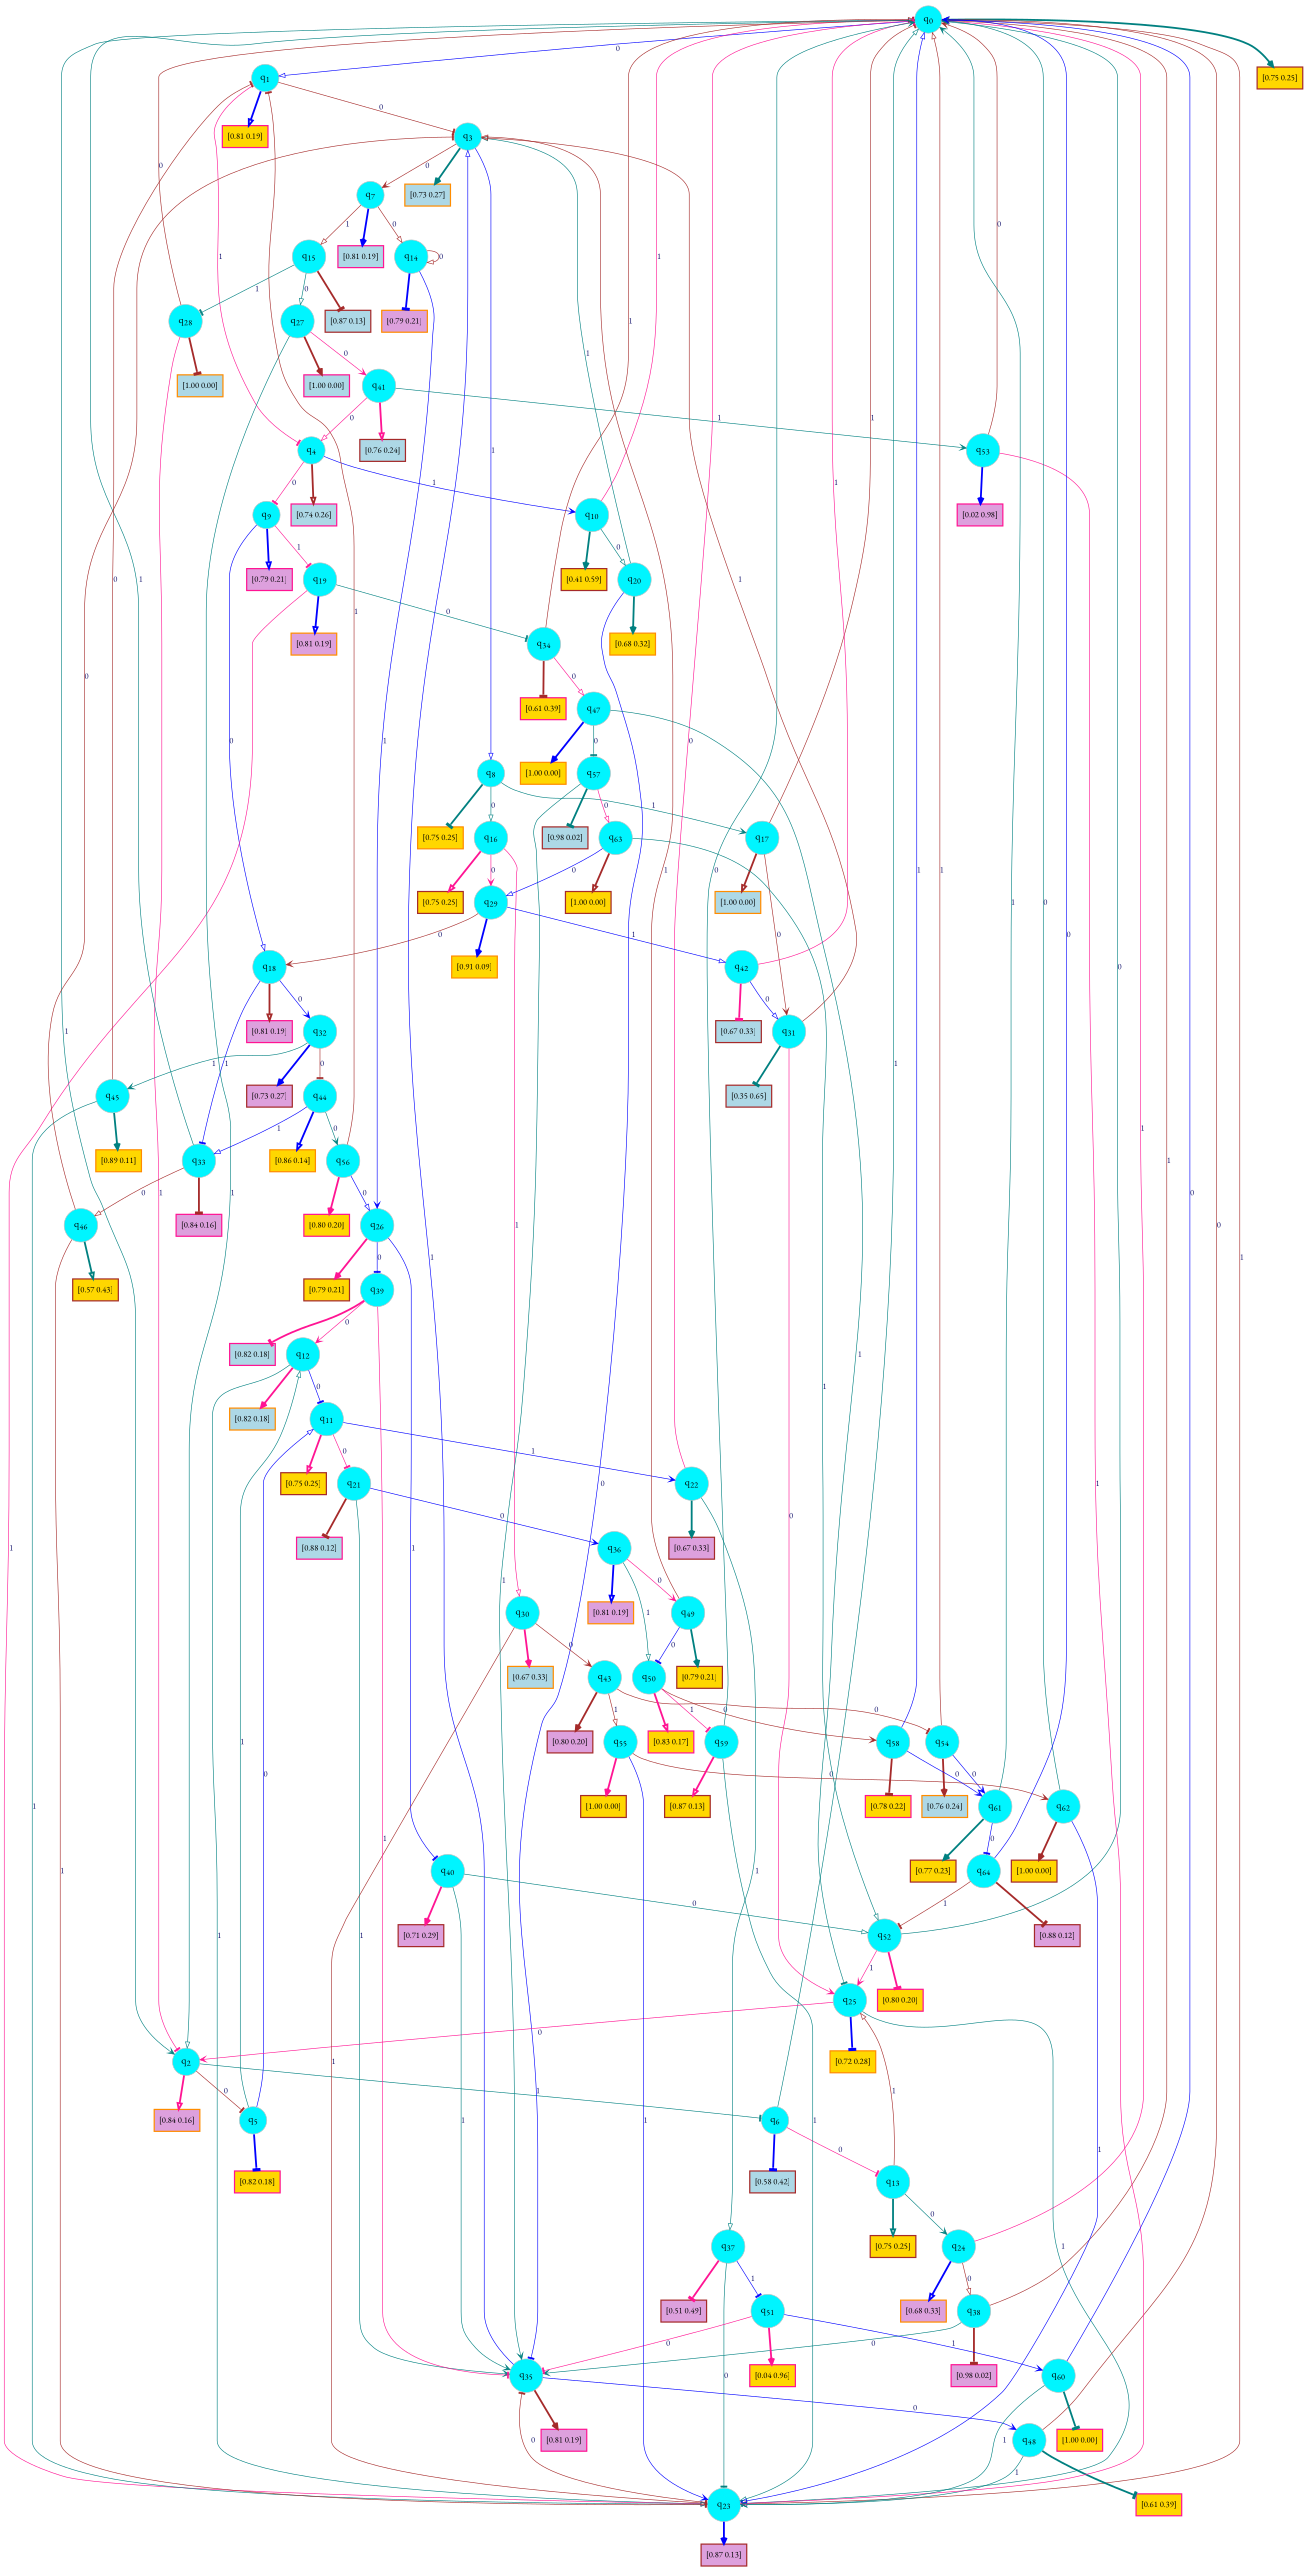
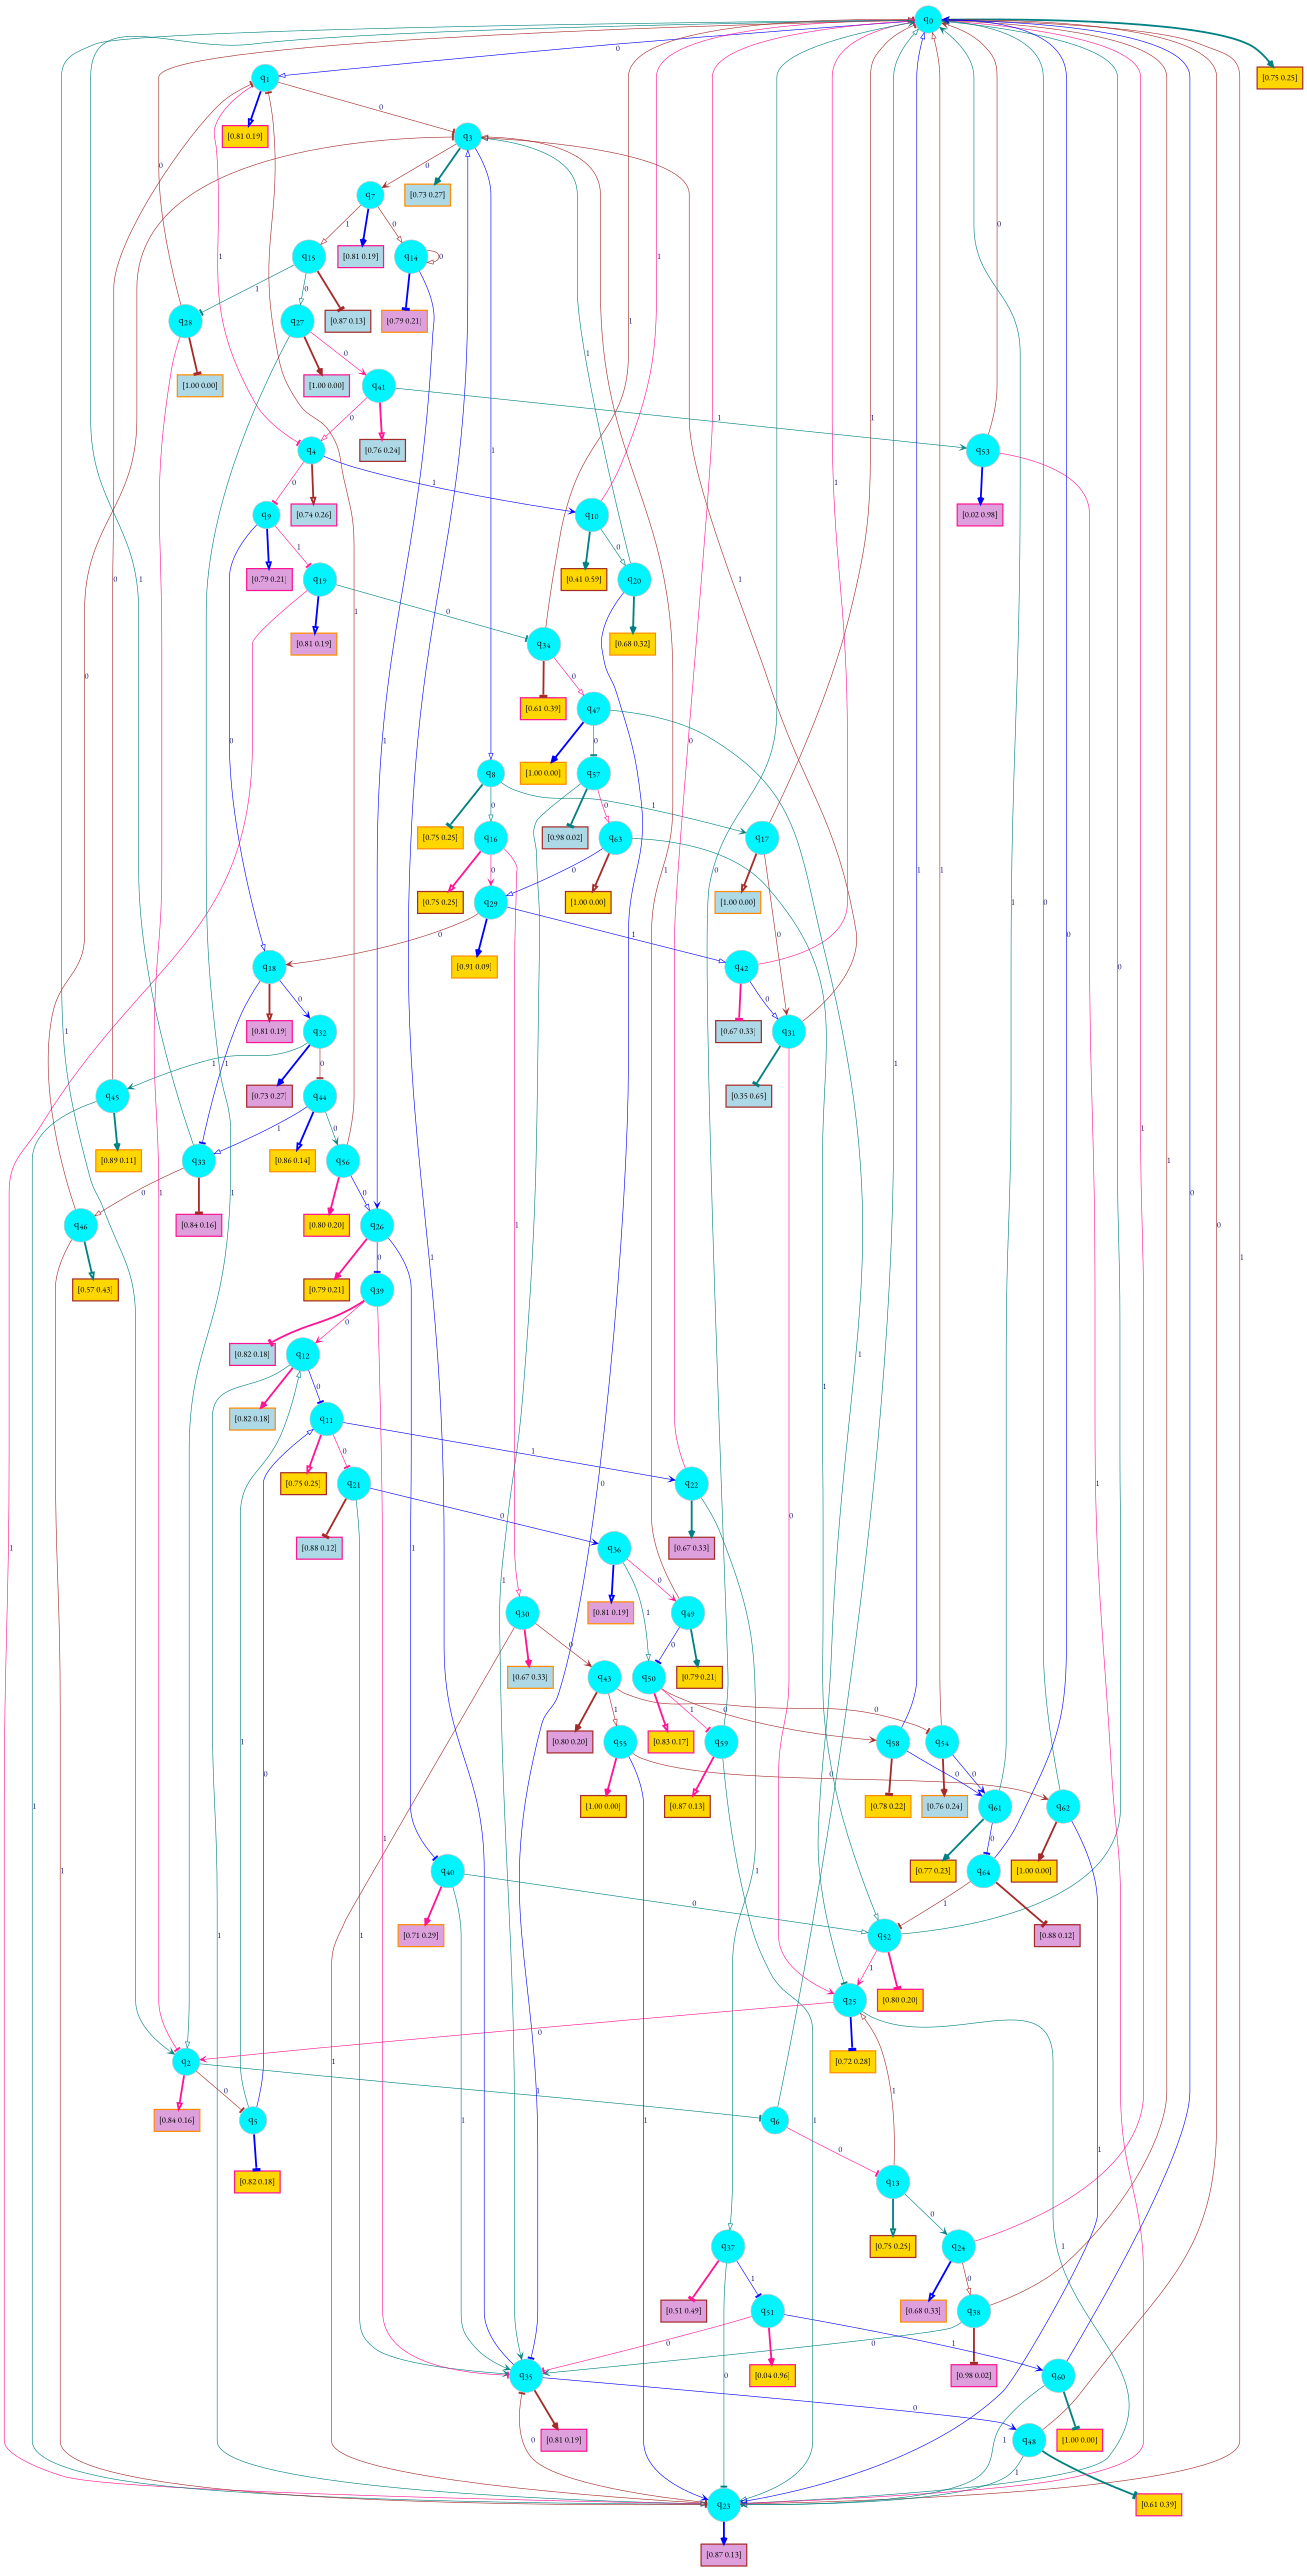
(888, 1807) -> (888, 1807)
(421, 1936) -> (421, 1936)
(773, 2182) -> none
